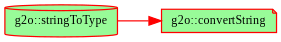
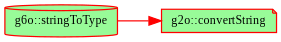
(61, 21) -> (61, 21)
